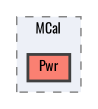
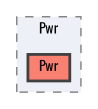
(49, 30) -> (49, 30)
